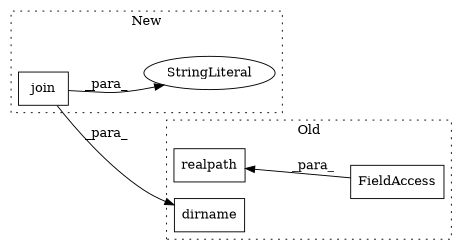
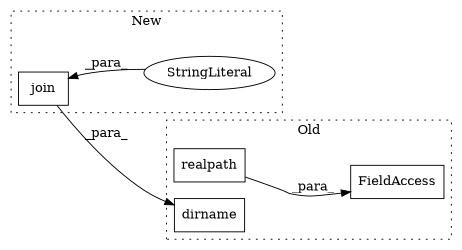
(112, 93) -> (111, 71)
(303, 174) -> (292, 194)
